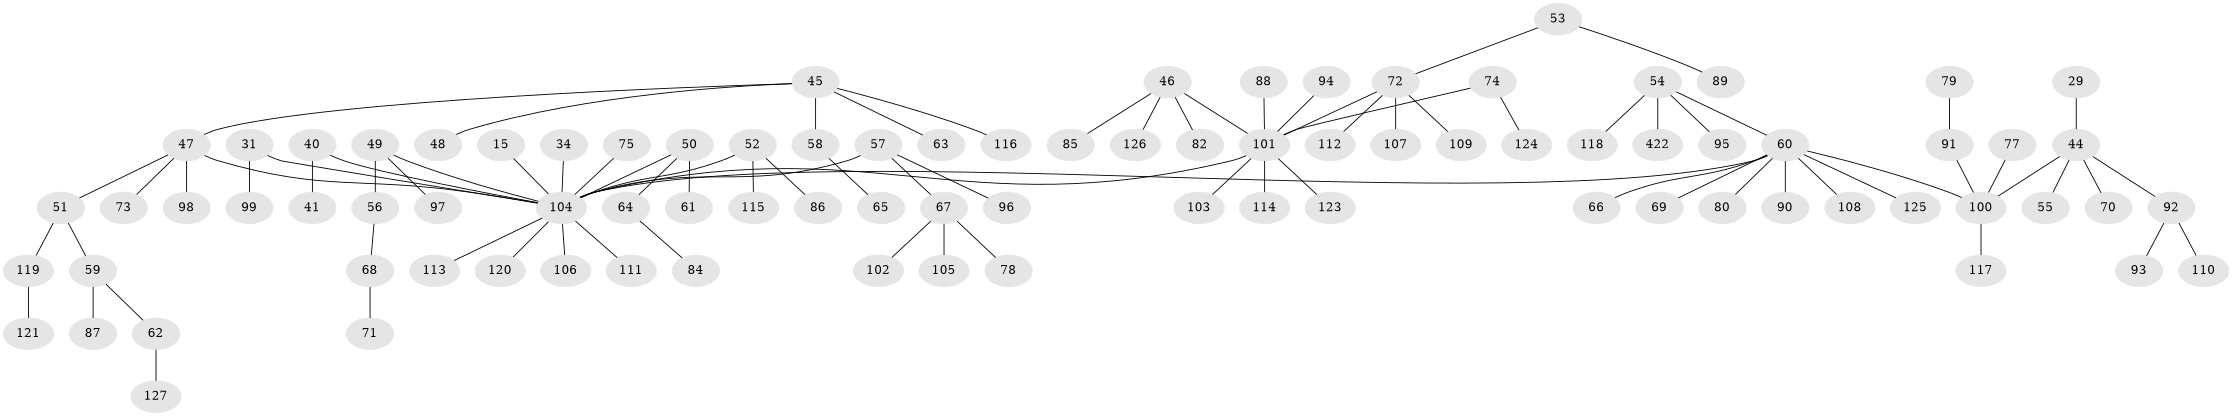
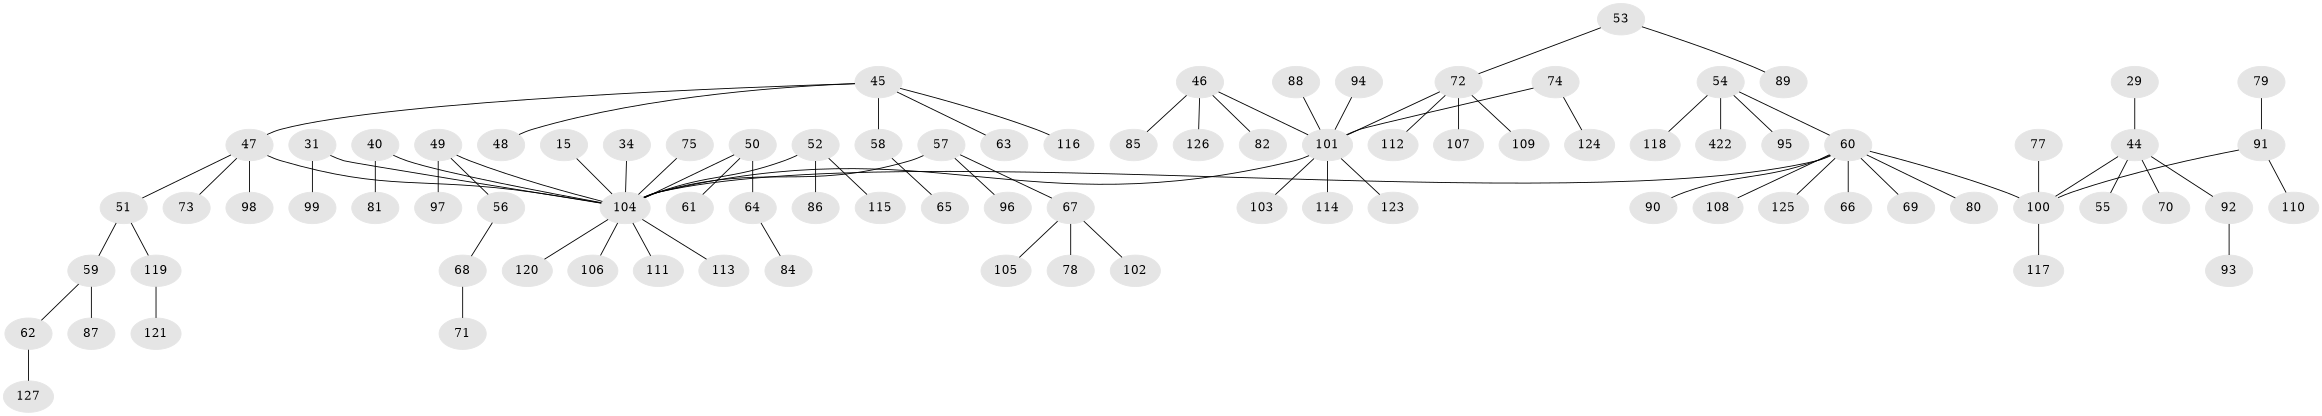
(312, 208) -> (375, 208)
(2188, 239) -> (2278, 176)
